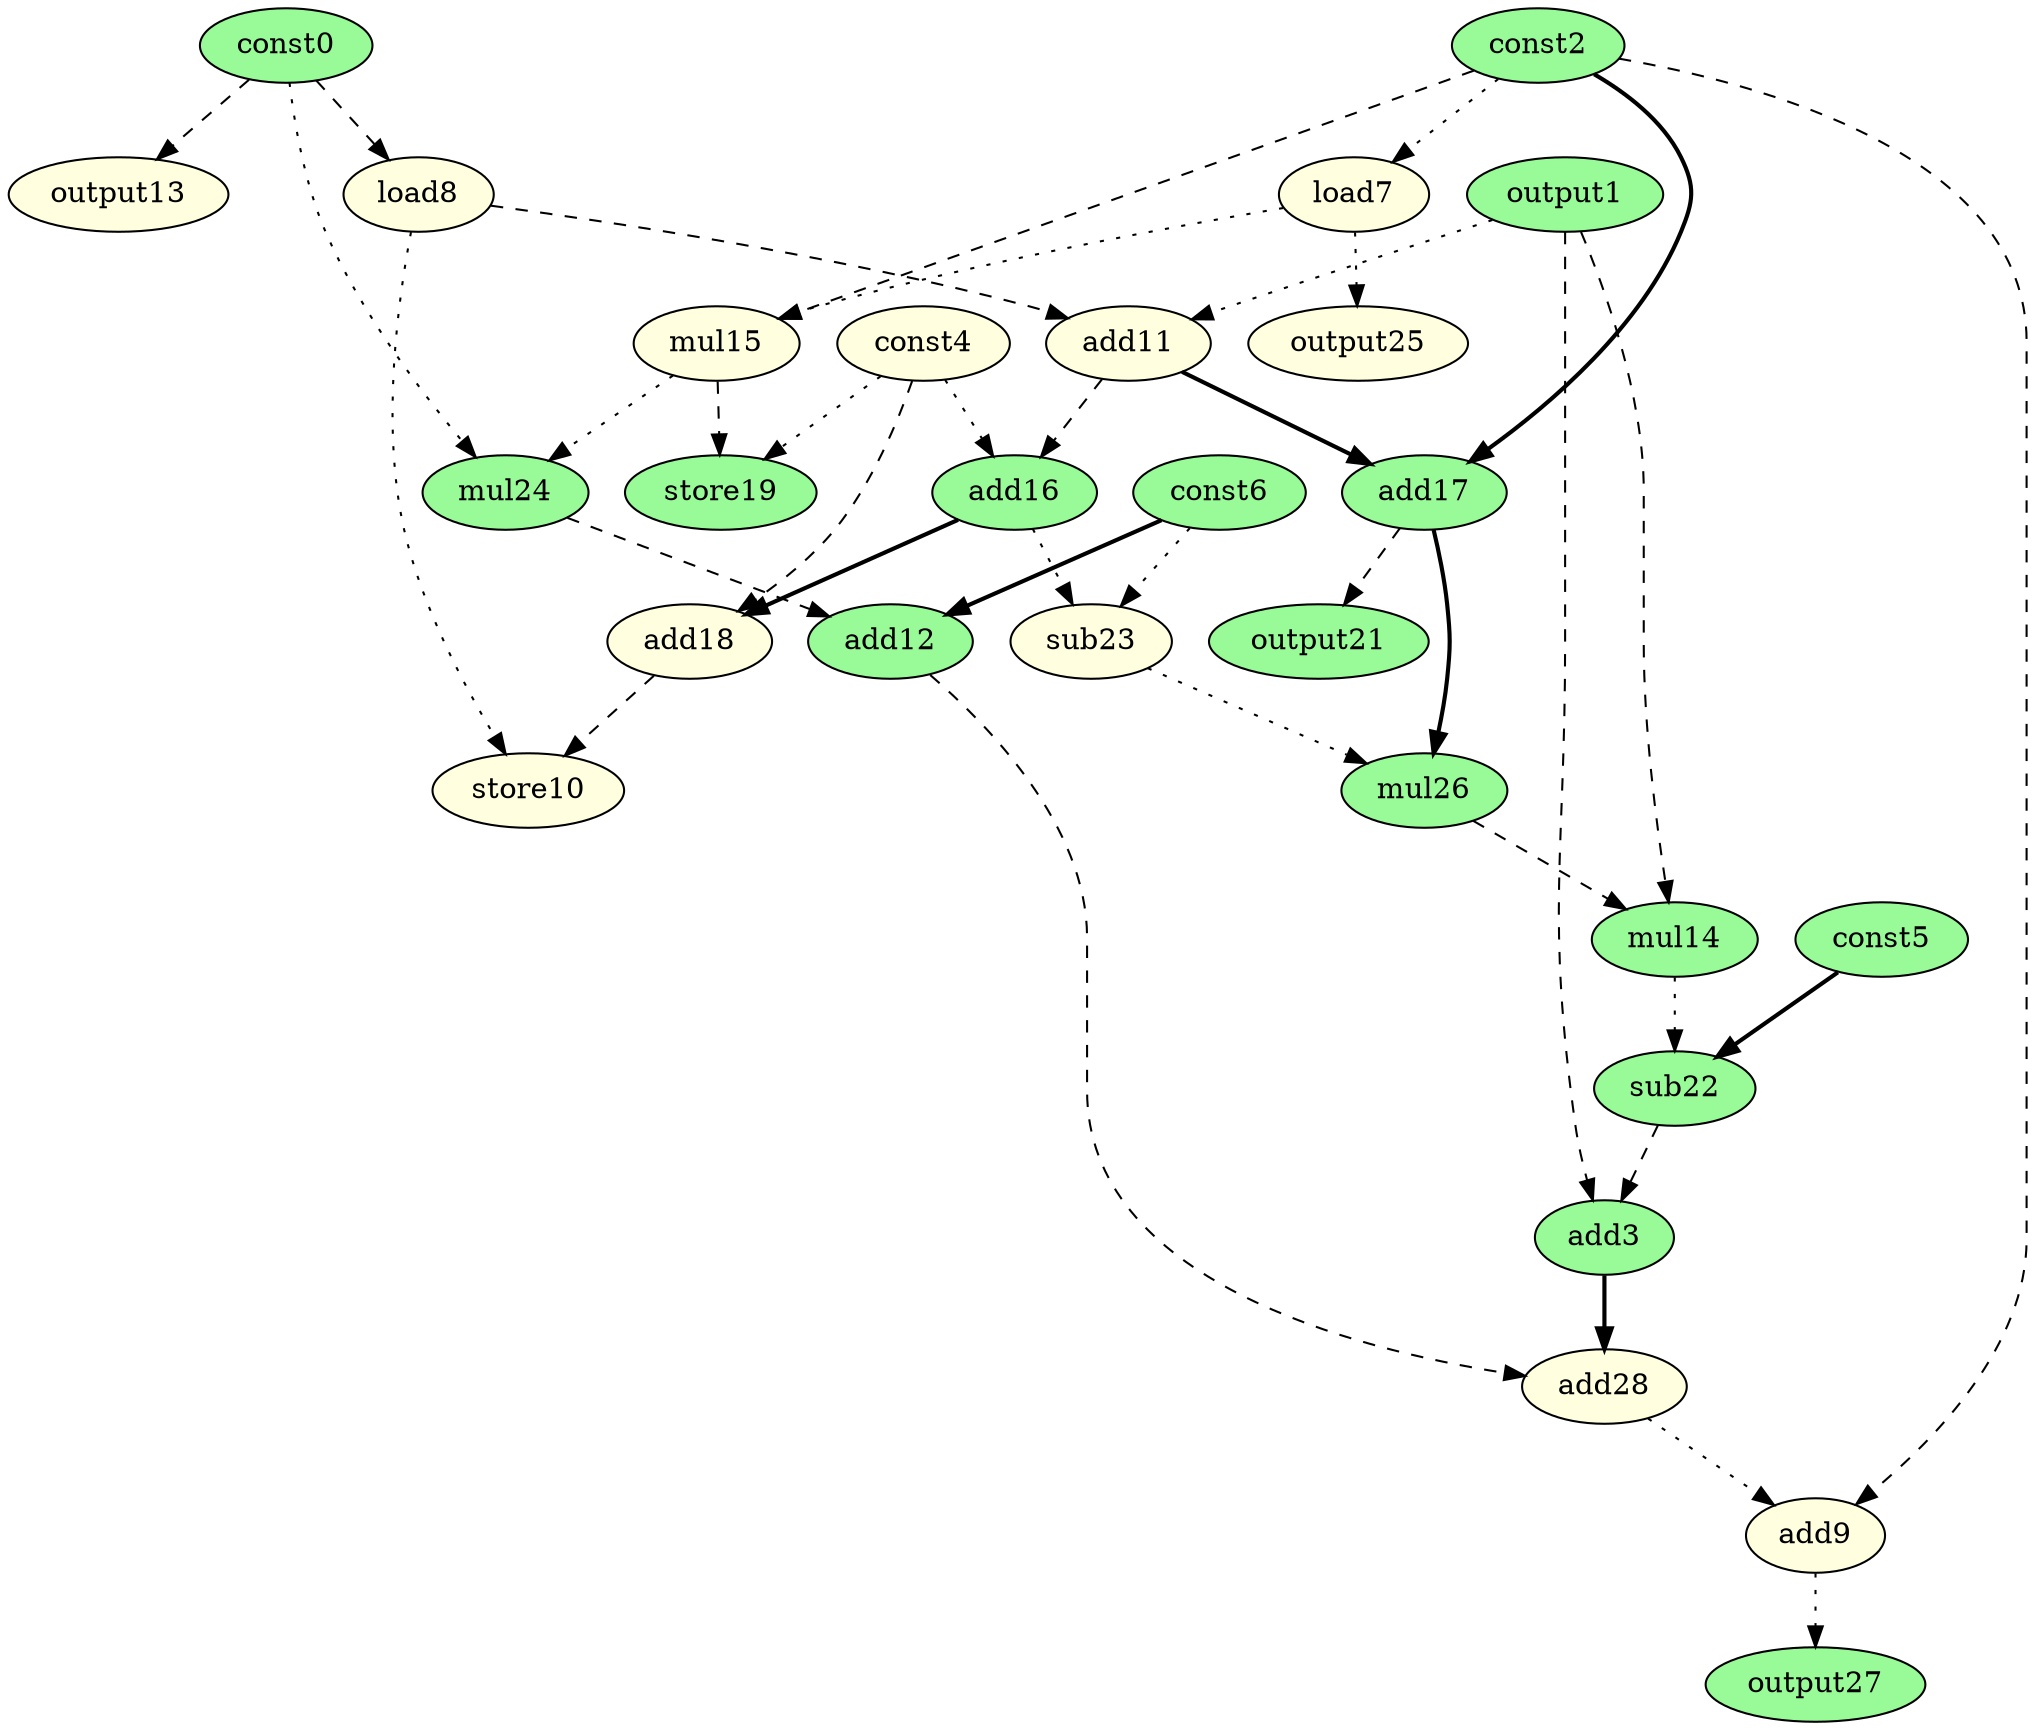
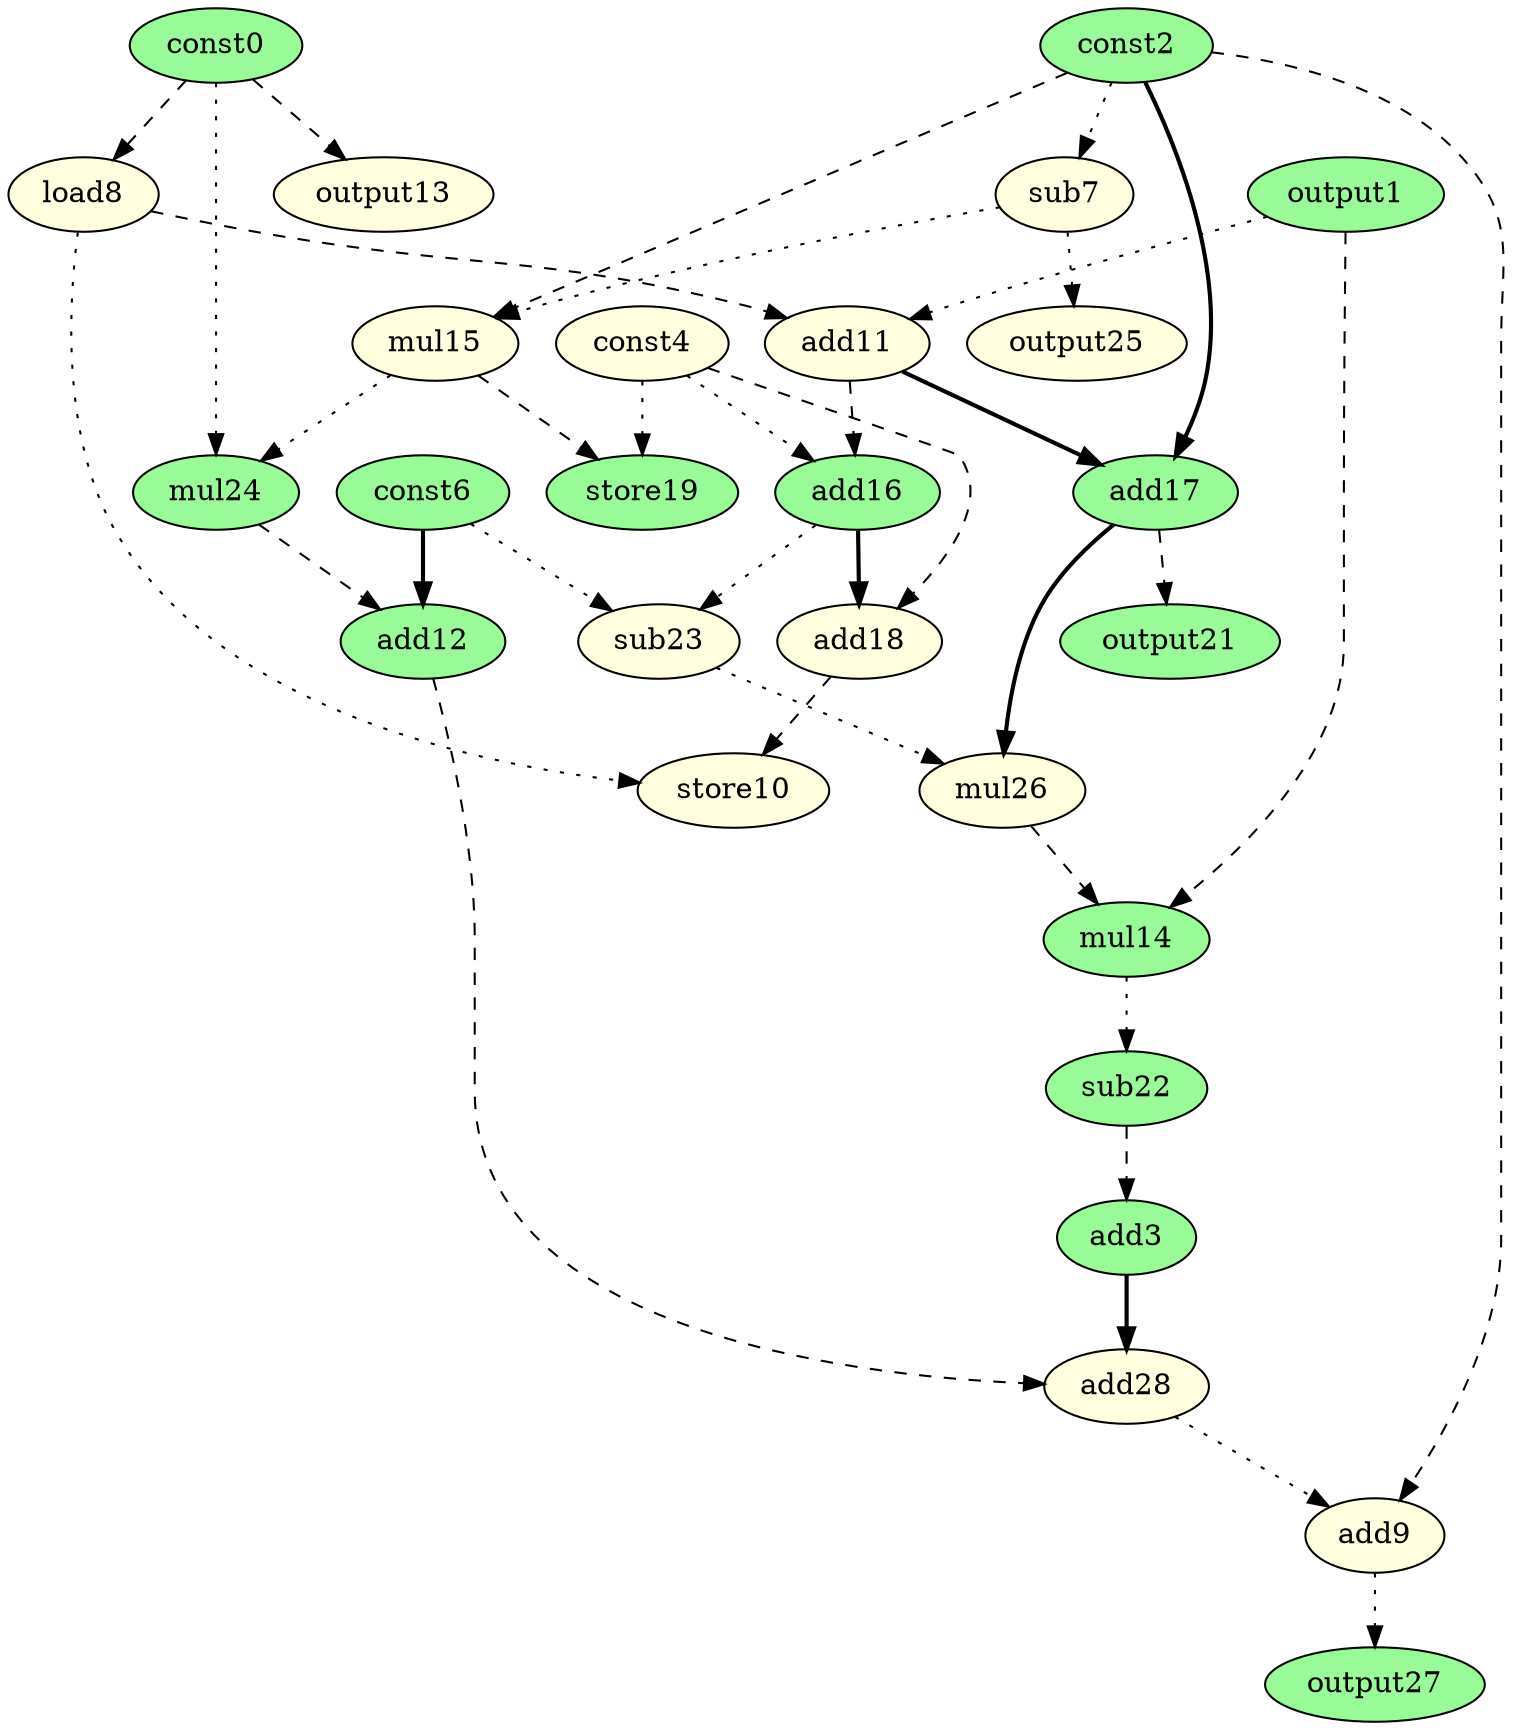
(1354, 195) -> (1065, 195)
(1564, 707) -> none
(1424, 791) -> (1002, 791)
(1882, 940) -> none
